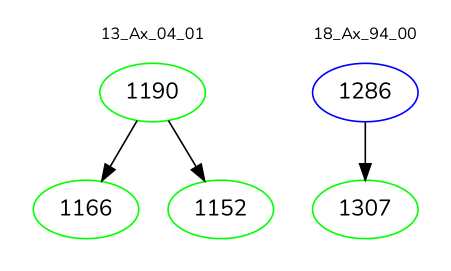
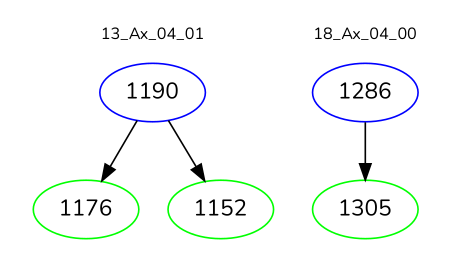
(365, 35) -> (365, 35)
(153, 93) -> (153, 93)
(86, 209) -> (86, 209)
(365, 209) -> (365, 209)
